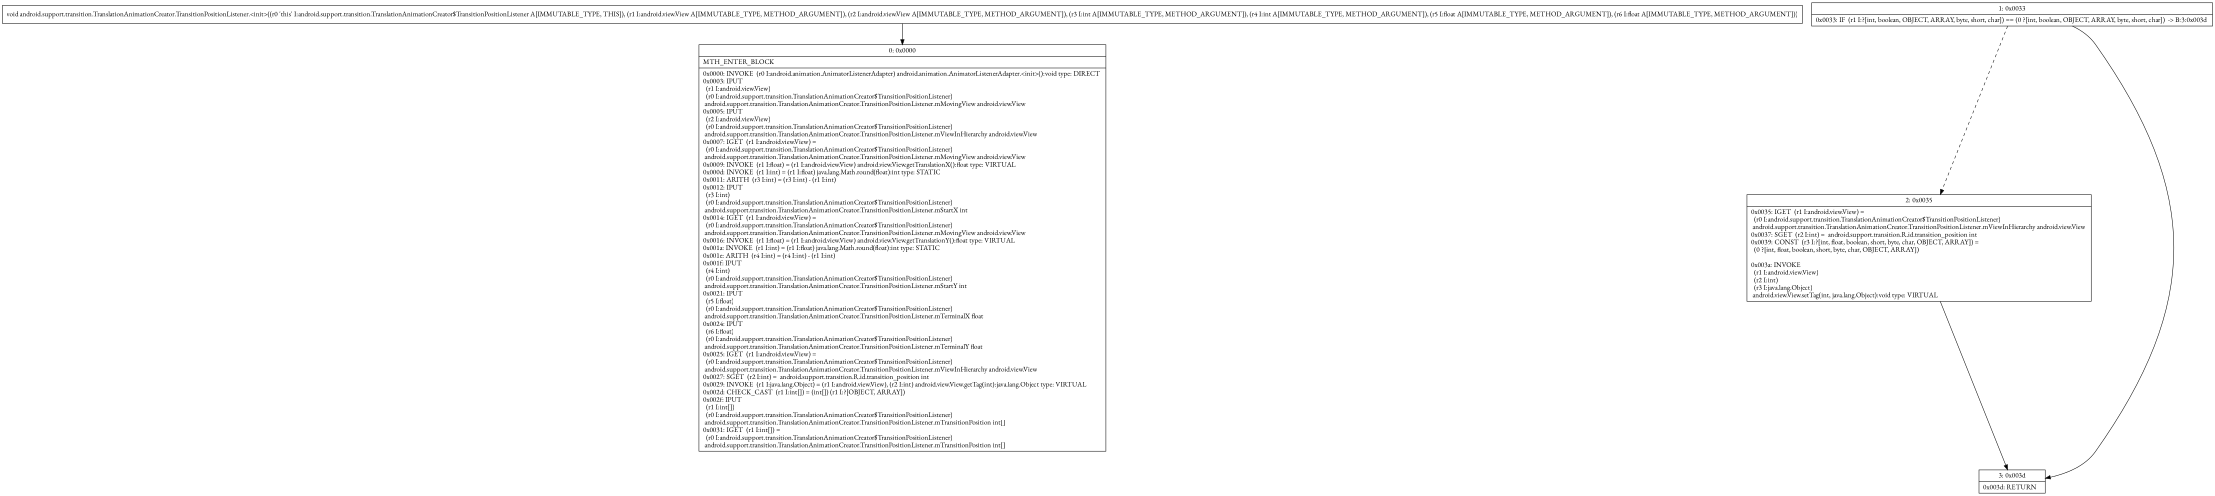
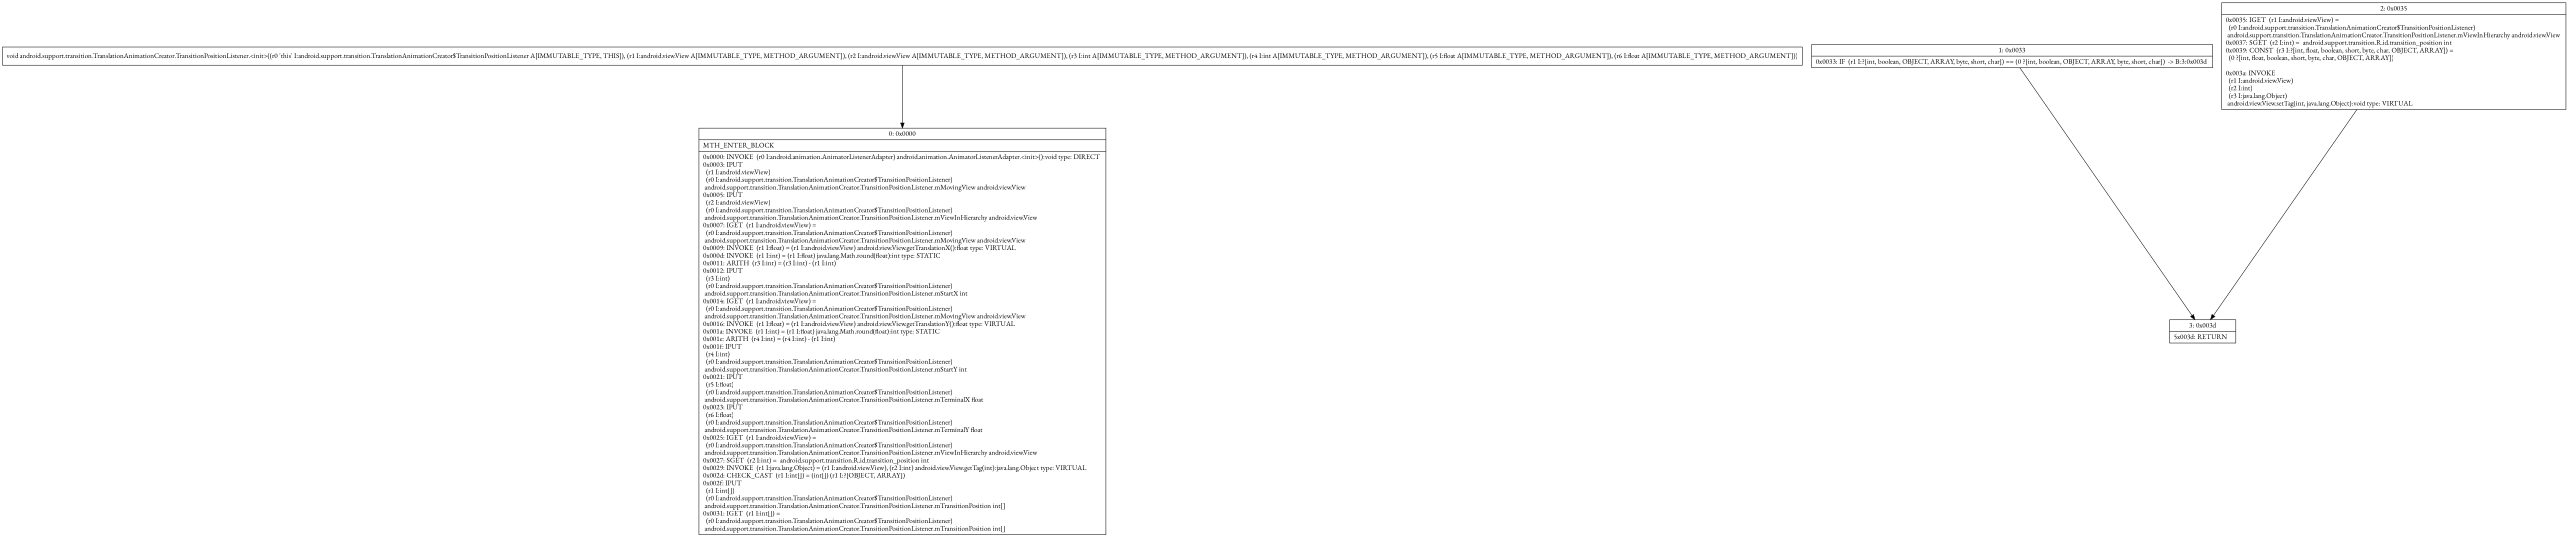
(1975, 108) -> none
(724, 324) -> (724, 407)
(2012, 487) -> (2203, 337)
